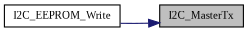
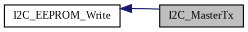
(134, 23) -> (146, 9)
